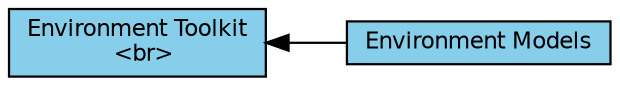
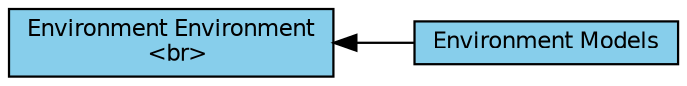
(137, 43) -> (171, 43)
